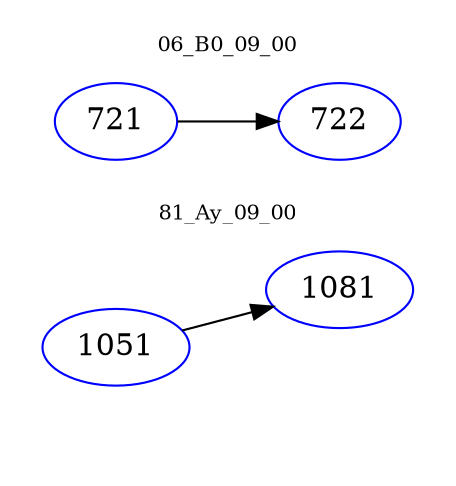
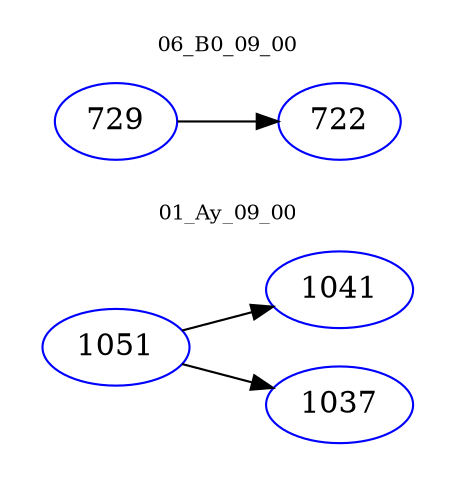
(116, 121) -> (116, 121)
(228, 214) -> (228, 214)
(340, 290) -> (340, 290)
none -> (340, 405)
